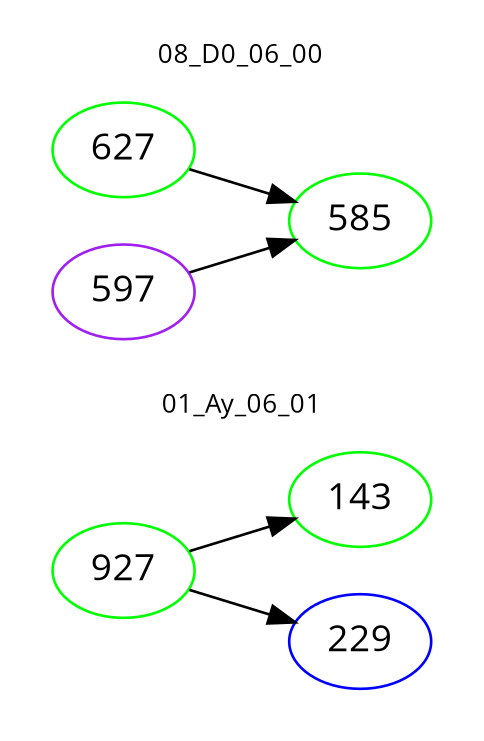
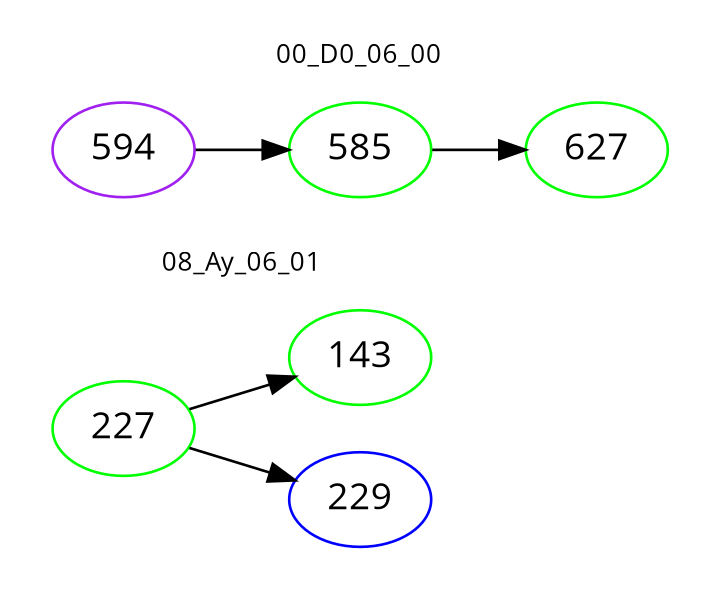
(242, 57) -> (360, 57)
(229, 182) -> (466, 150)
(124, 292) -> (124, 150)
(242, 406) -> (242, 264)
(124, 571) -> (124, 429)
